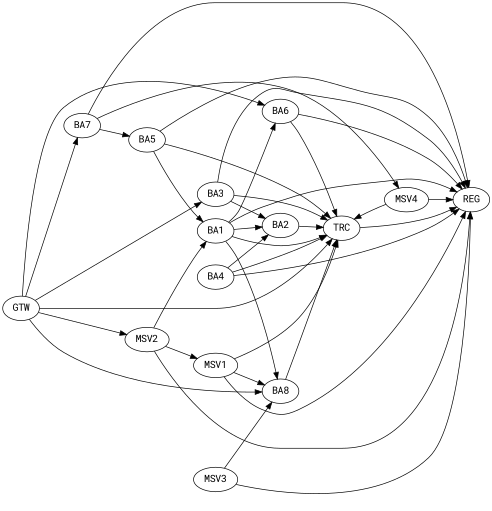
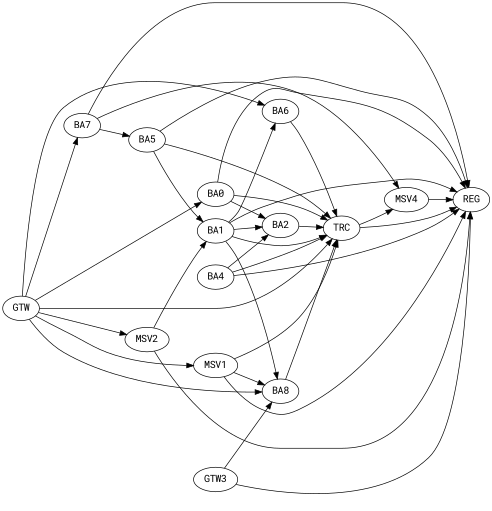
(383, 138) -> none
(216, 194) -> (216, 194)
(373, 210) -> (373, 219)
(178, 351) -> (107, 353)
(216, 479) -> (216, 479)
